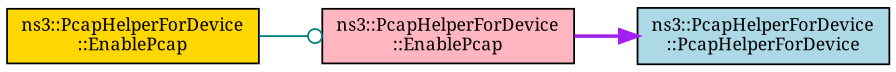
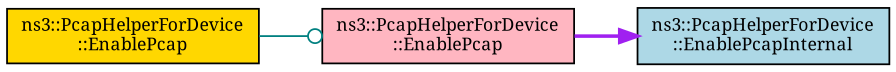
(763, 36) -> (763, 36)
